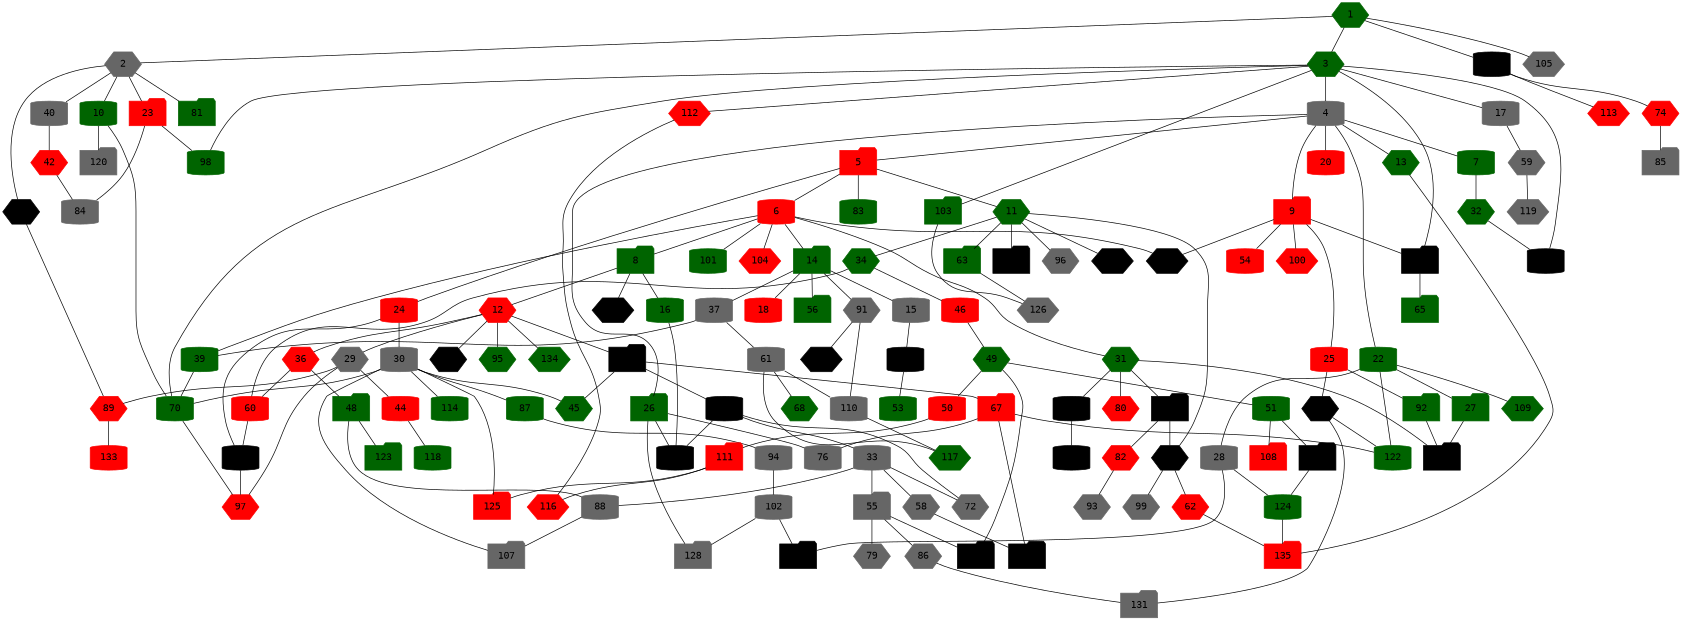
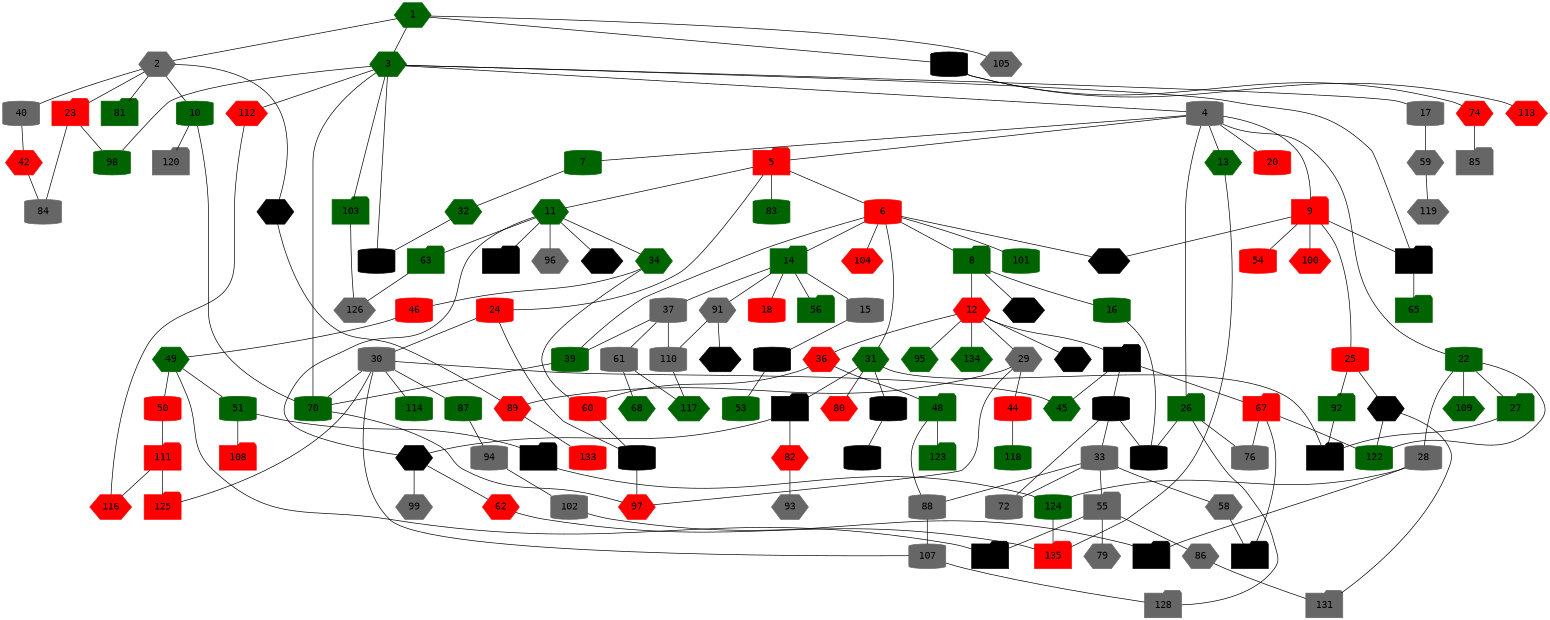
(807, 384) -> (668, 335)
(970, 507) -> (1004, 507)
(733, 531) -> (1045, 585)
(506, 556) -> (927, 556)
